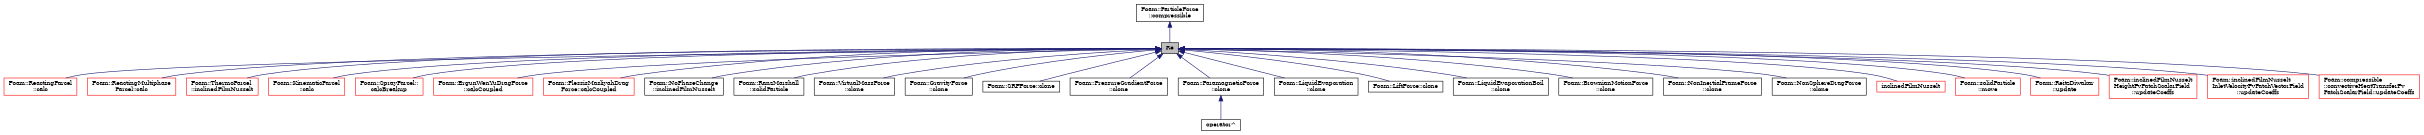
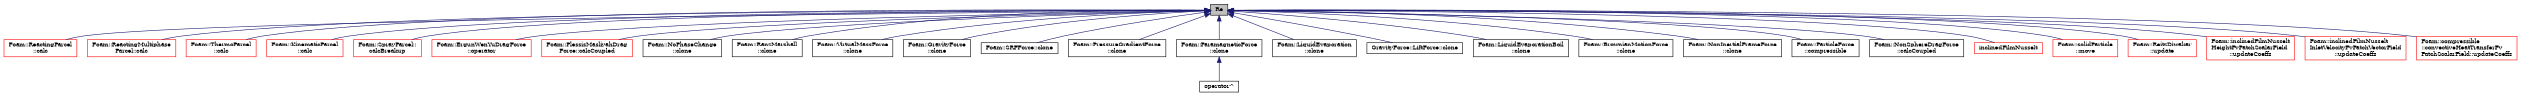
(1170, 35) -> (1518, 17)
(222, 87) -> (221, 48)
(483, 87) -> (482, 48)
(684, 87) -> (682, 48)
(769, 87) -> (767, 48)
(1406, 87) -> (1415, 48)
(1819, 87) -> (1917, 48)
